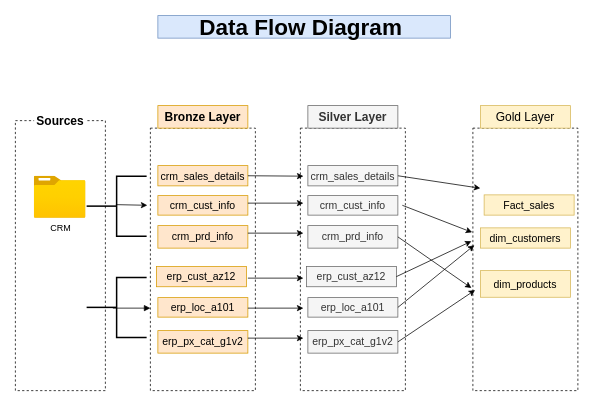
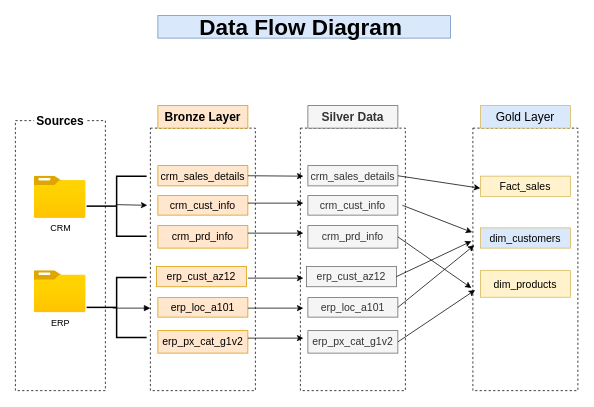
(353, 117) -> (353, 117)
(525, 117) -> (525, 117)
(529, 205) -> (525, 186)
(525, 238) -> (525, 238)
none -> (60, 291)
